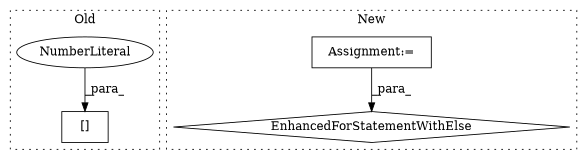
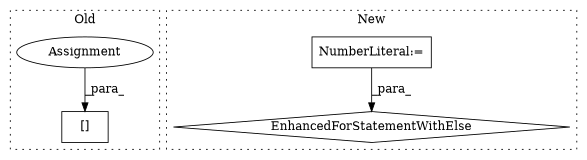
(85, 52) -> (85, 52)
(372, 52) -> (372, 52)
